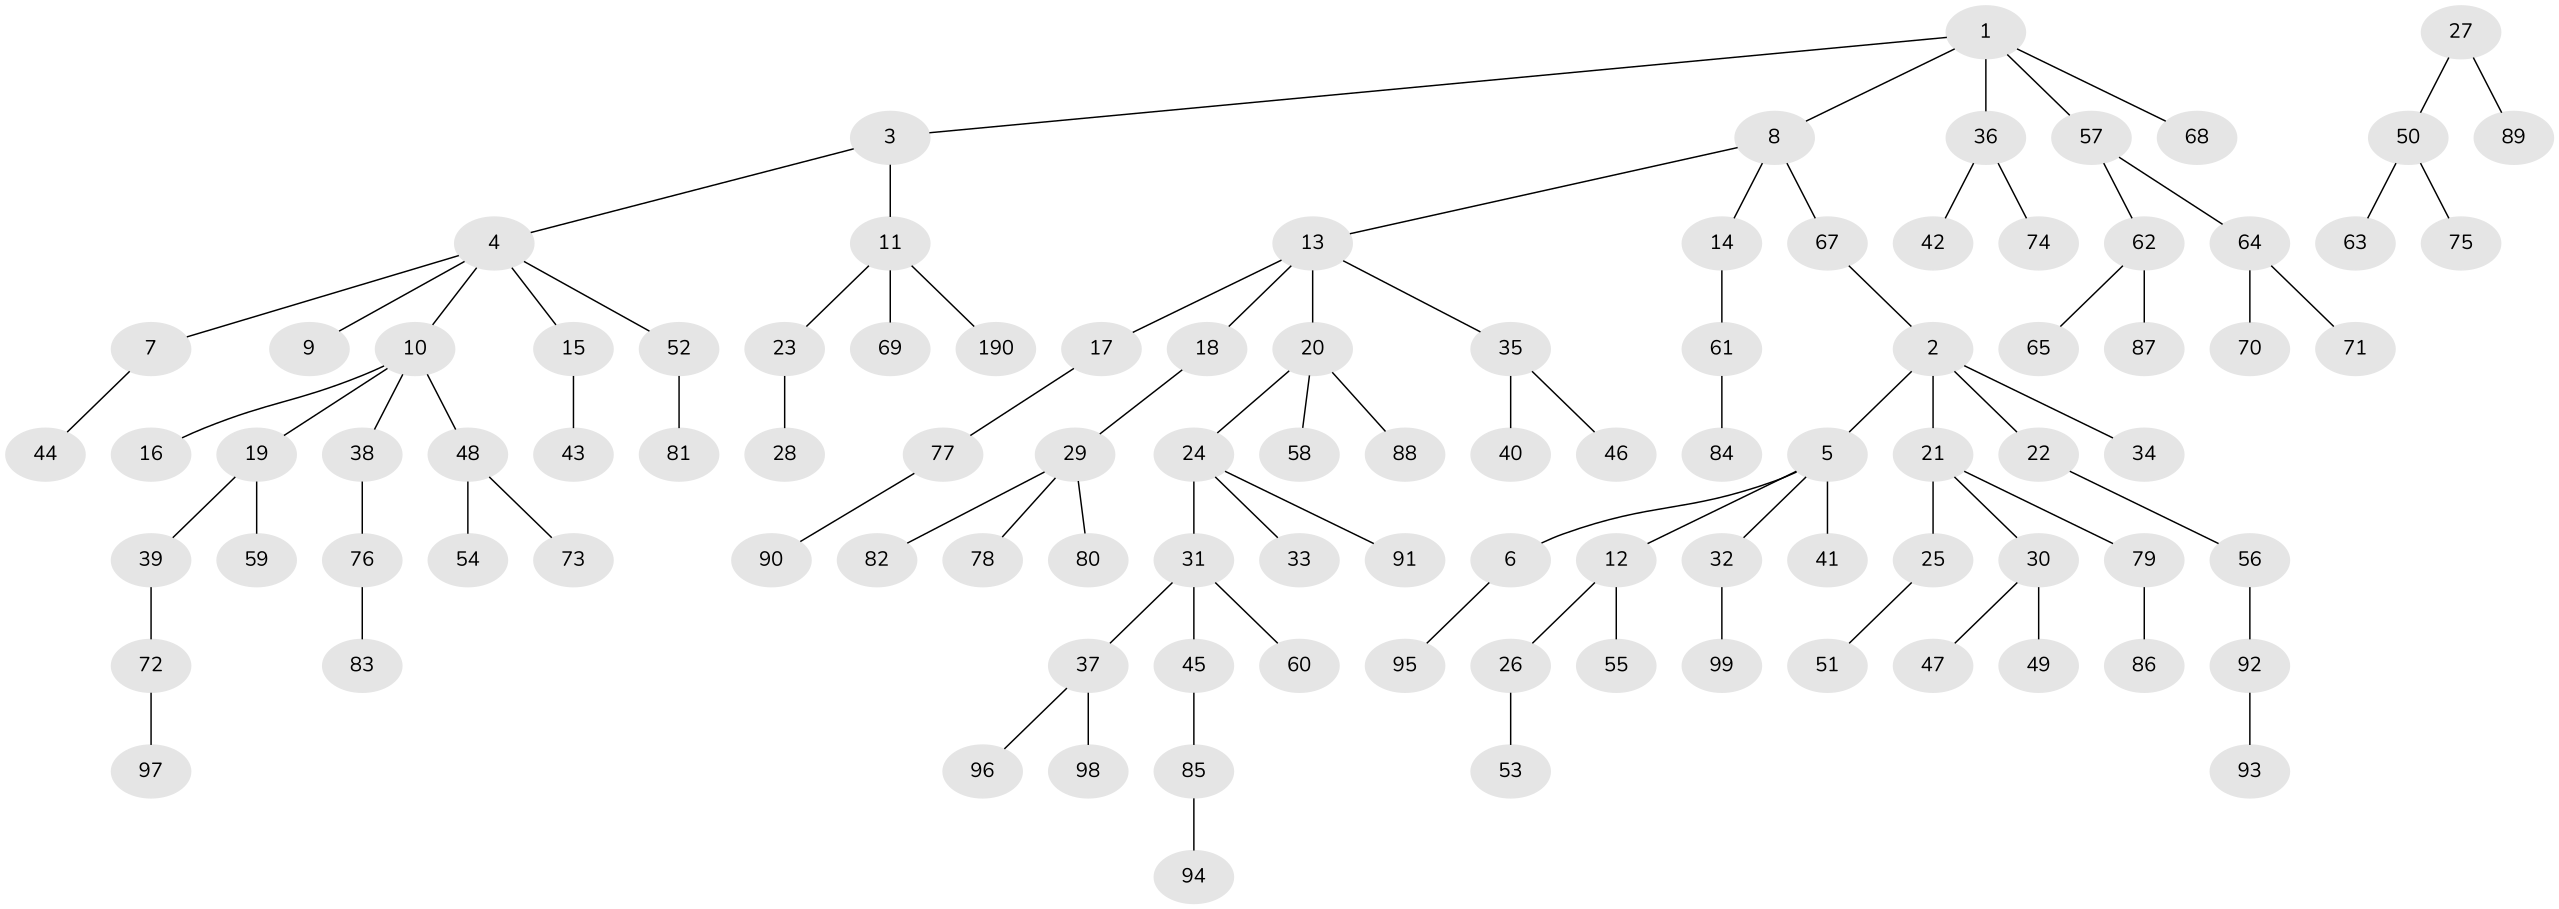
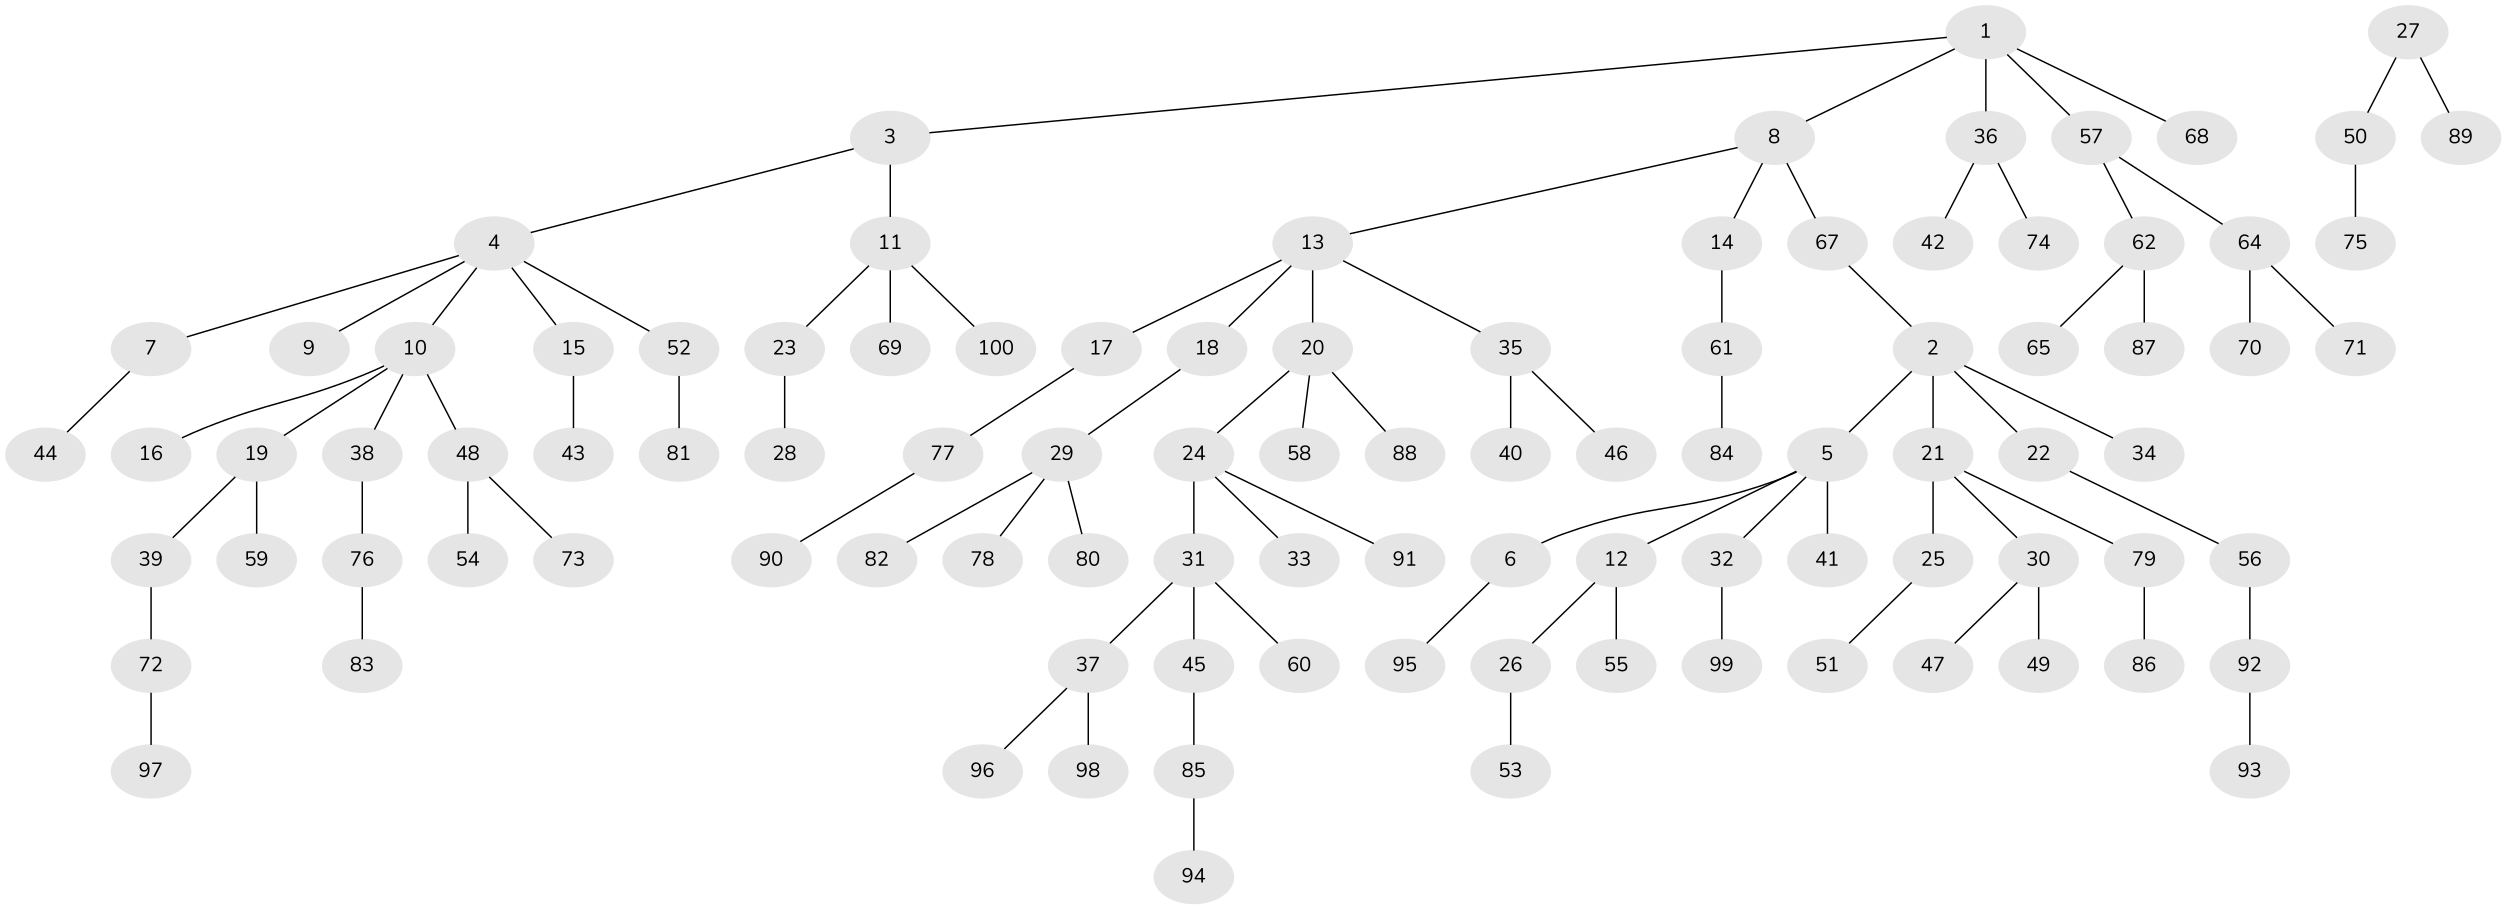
(2355, 243) -> none
(996, 349) -> (996, 349)
